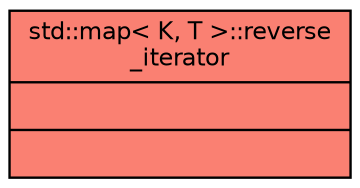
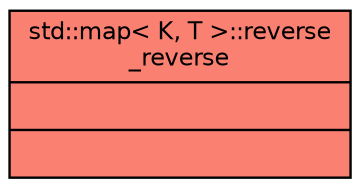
(180, 58) -> (180, 58)
